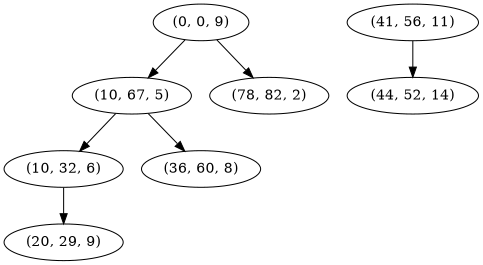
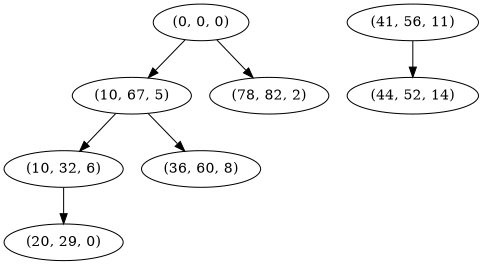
(201, 22) -> (201, 22)
(64, 242) -> (64, 242)
